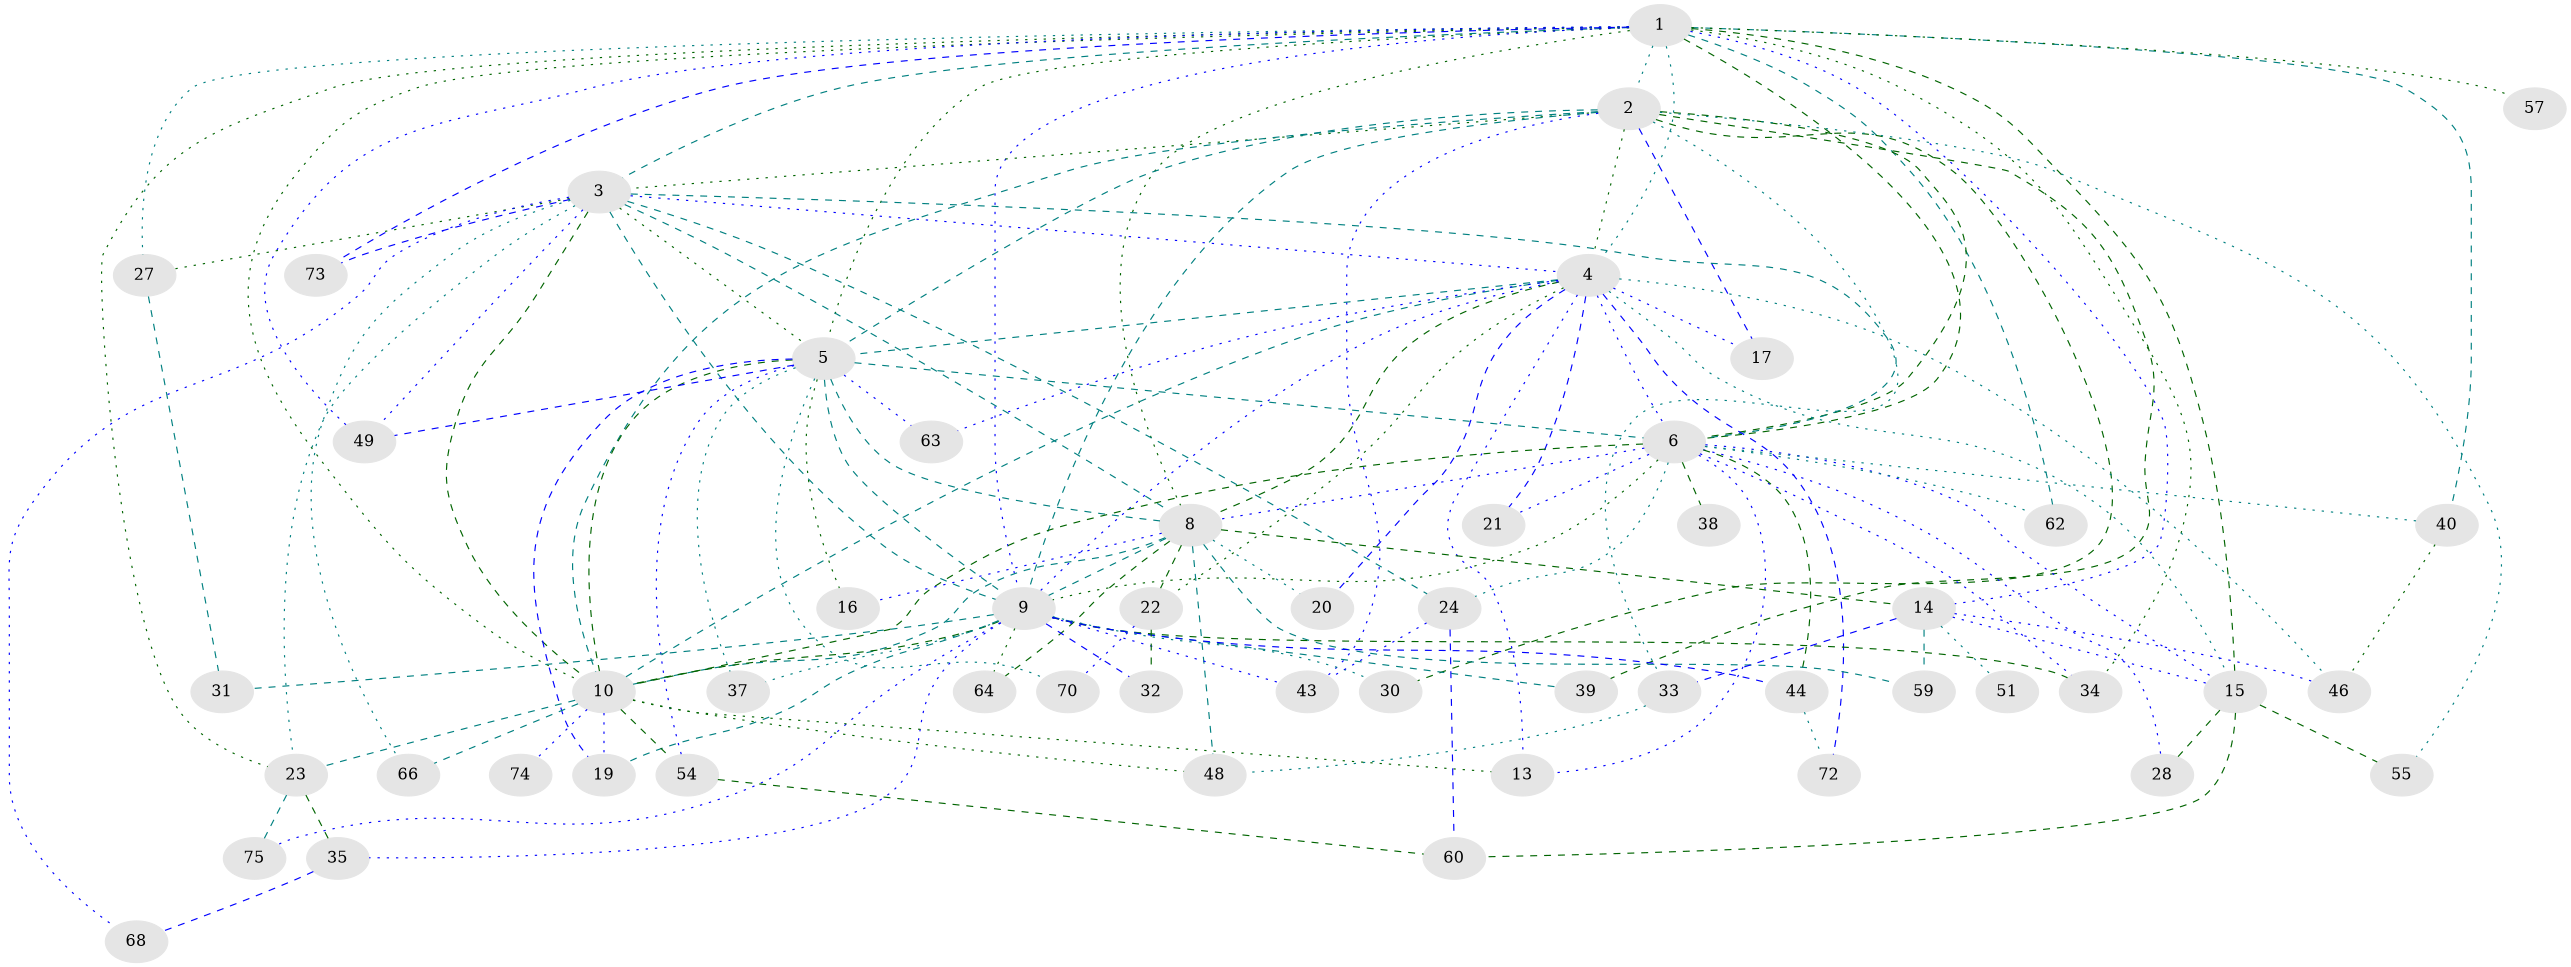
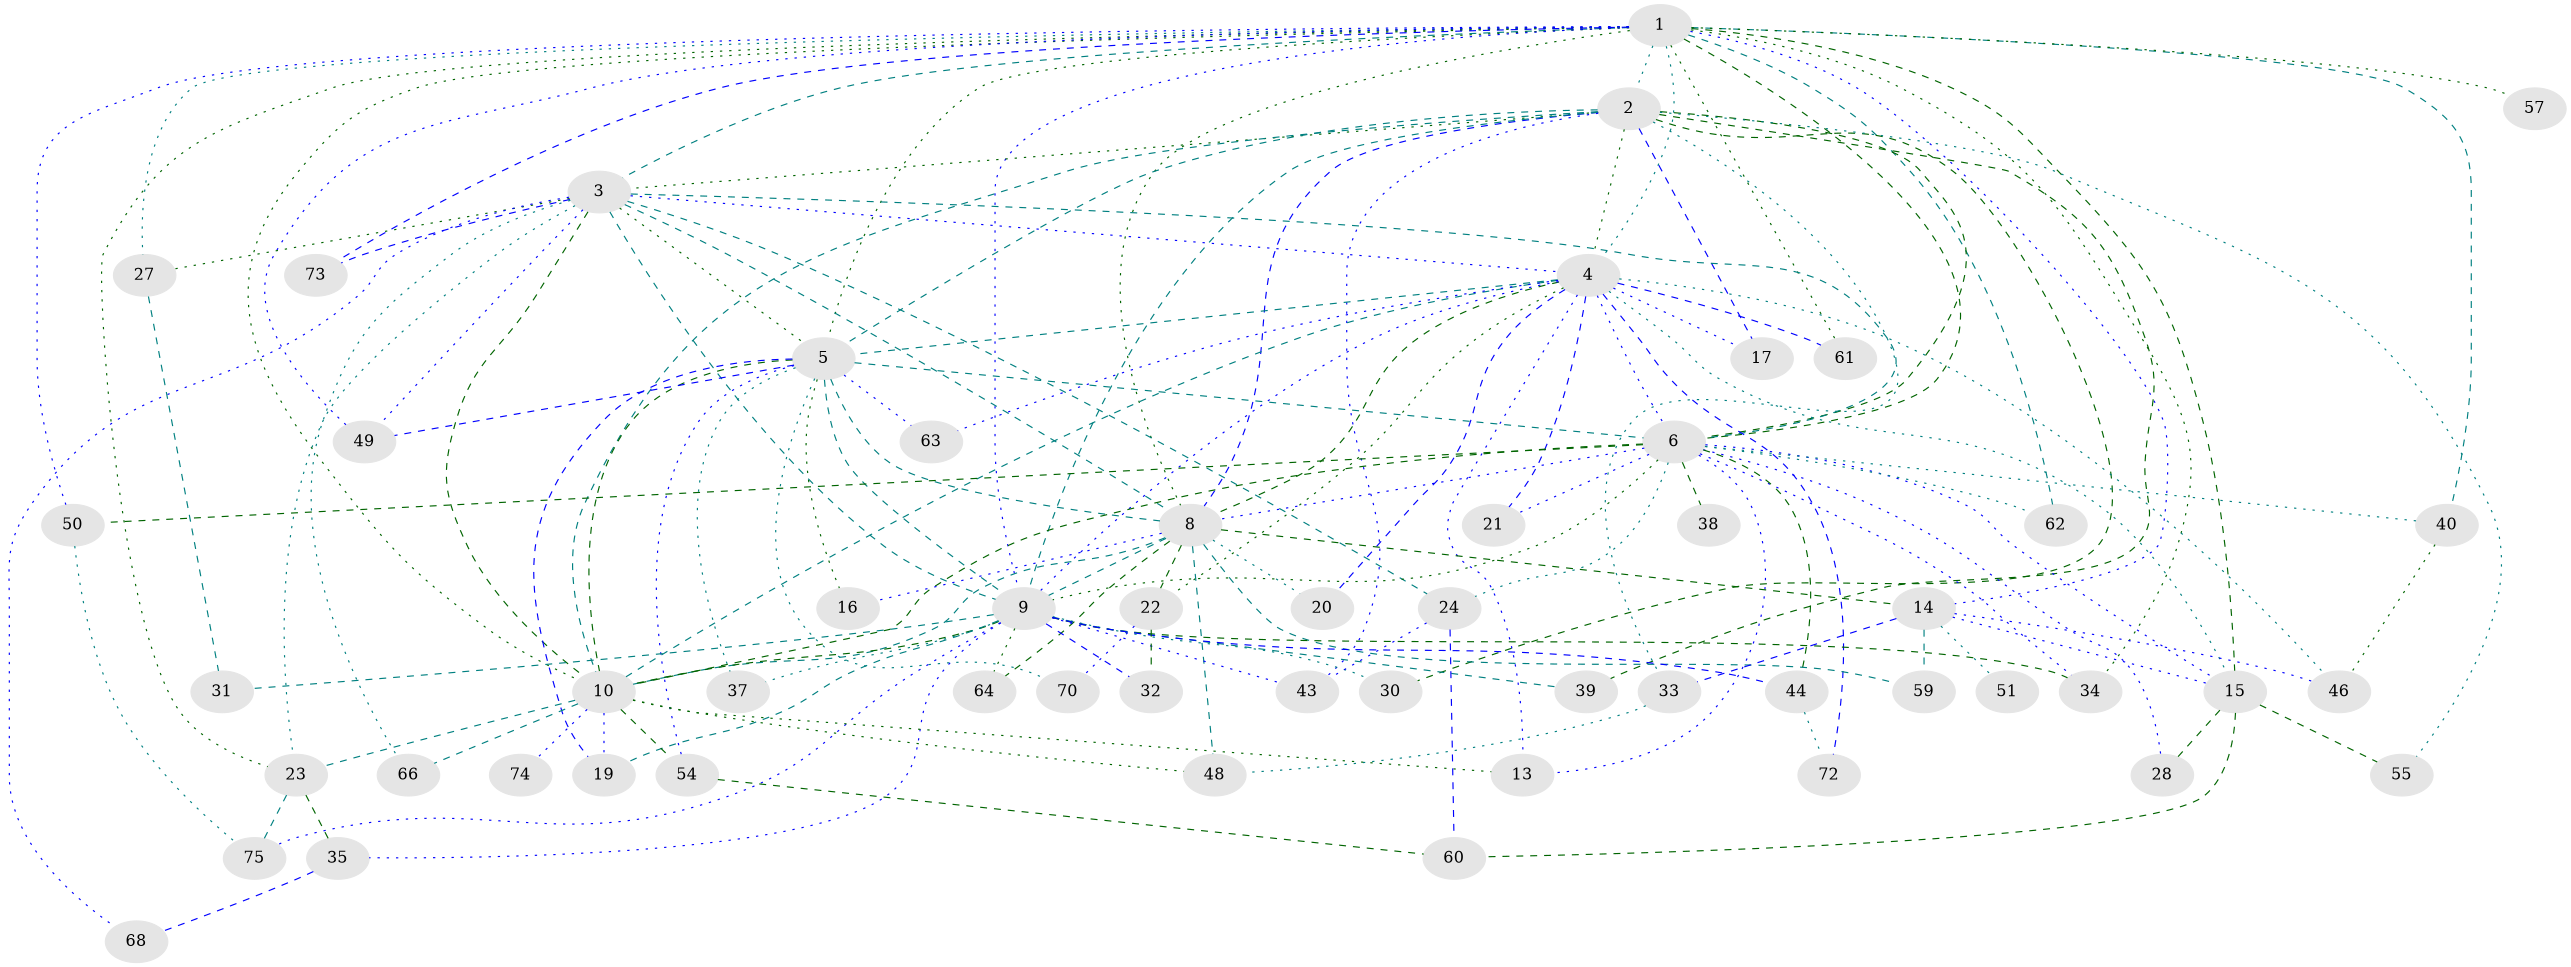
none -> (1300, 204)
none -> (1845, 359)
none -> (73, 525)
